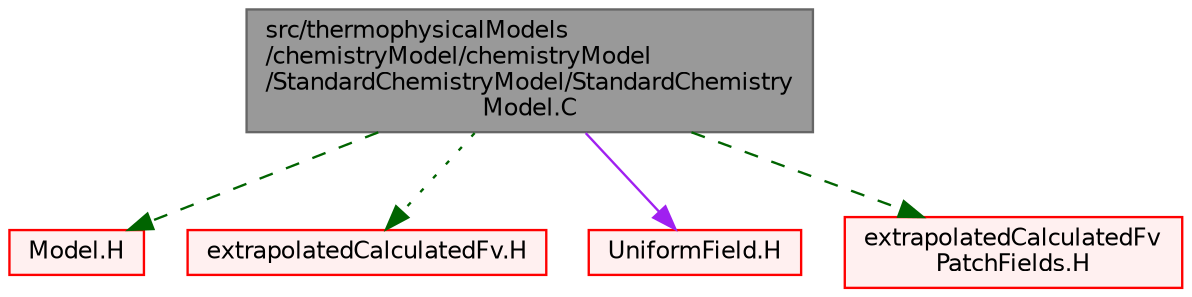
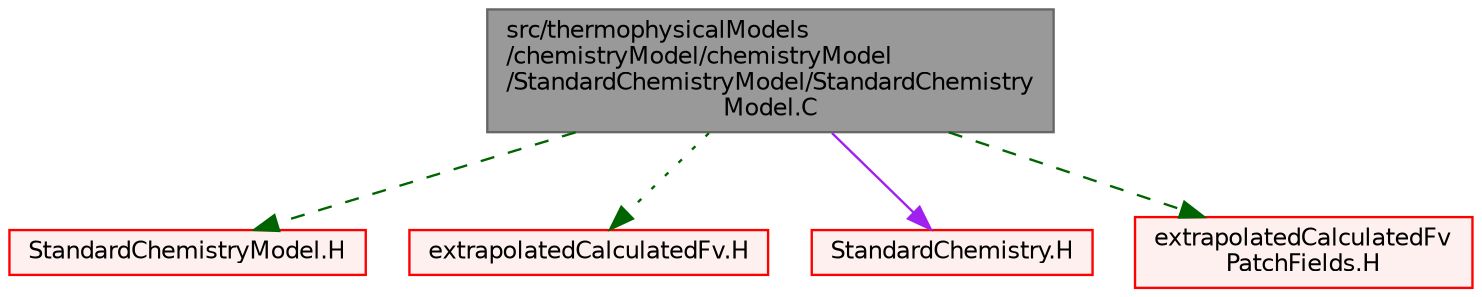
(77, 252) -> (188, 252)
(695, 252) -> (952, 252)
